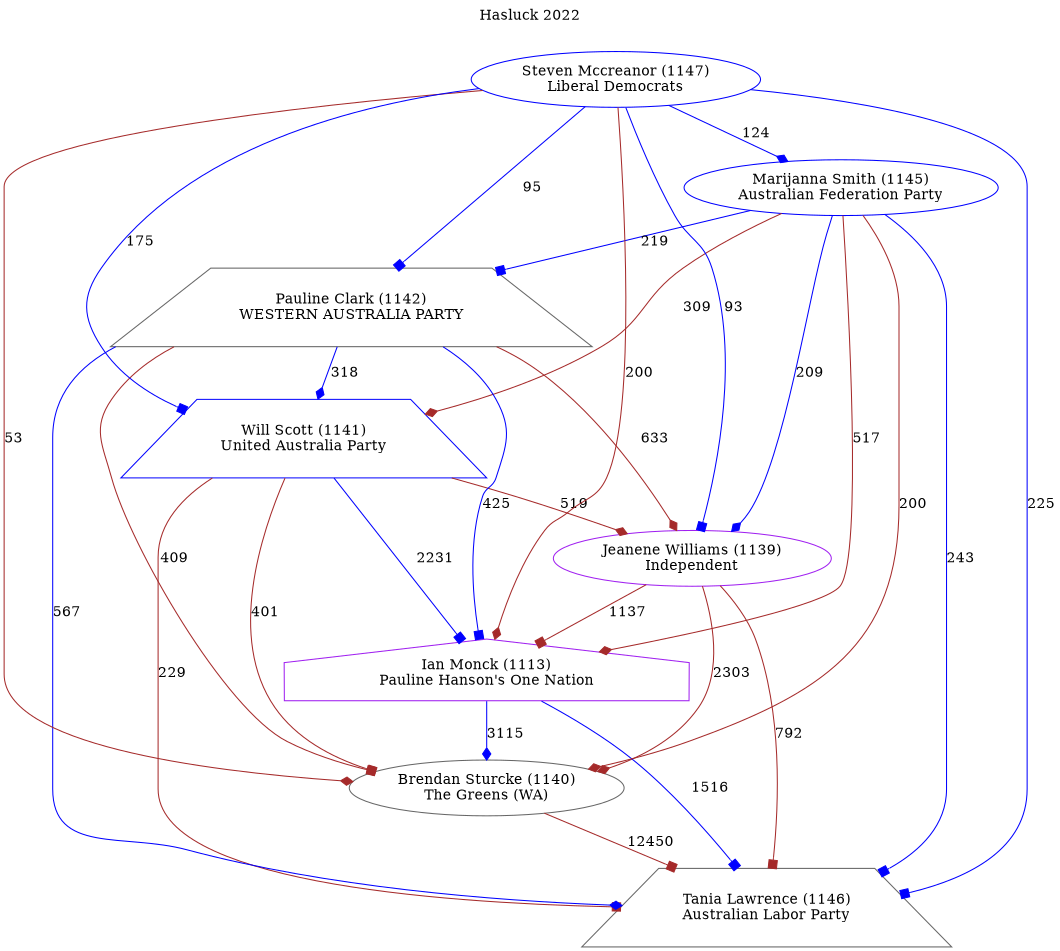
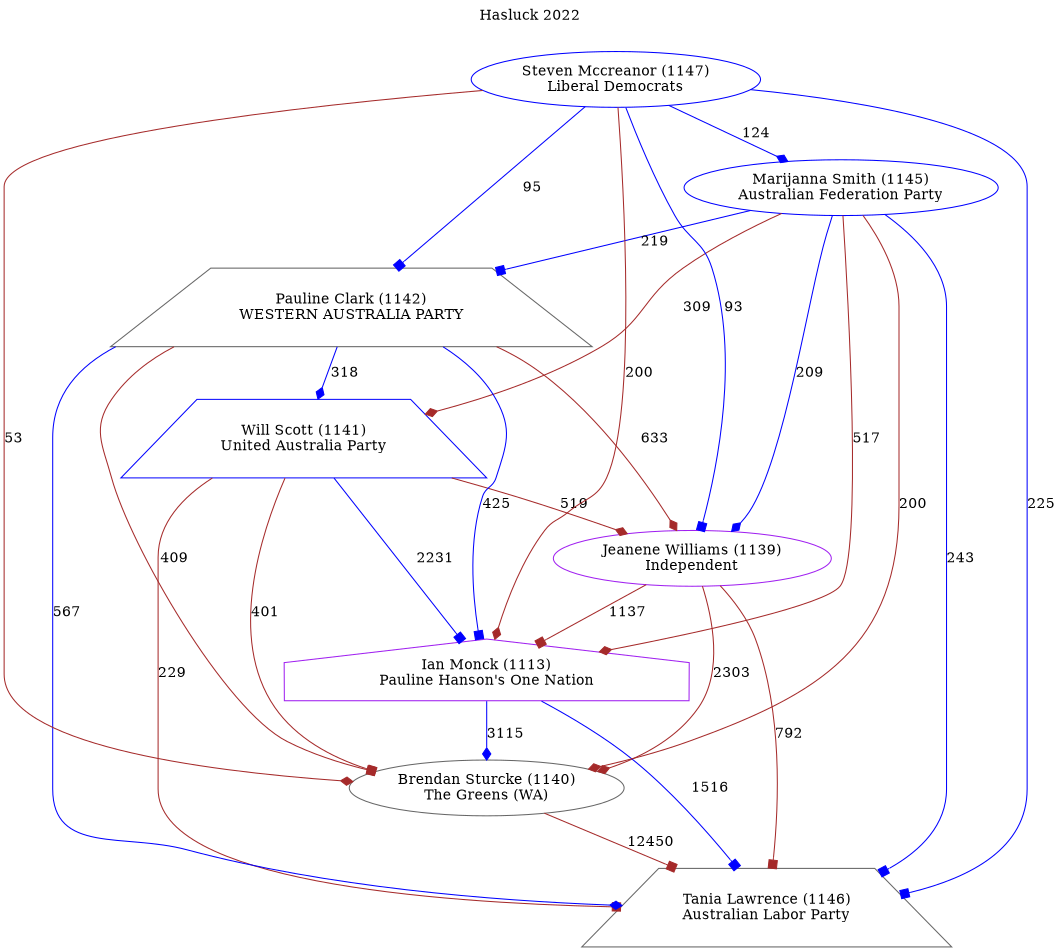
(191, 184) -> none
